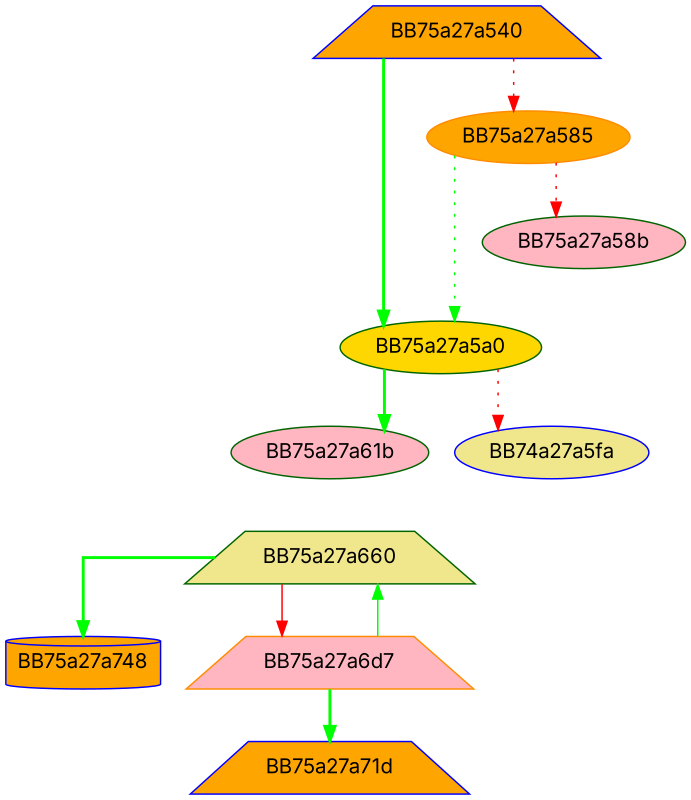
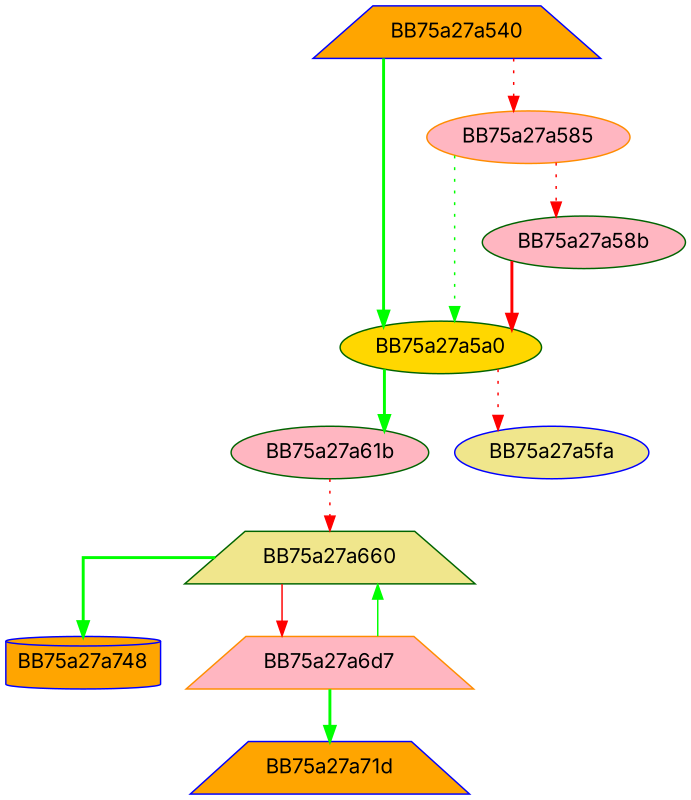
(528, 137) -> (528, 137)
none -> (512, 288)
(552, 453) -> (552, 453)
none -> (330, 498)
